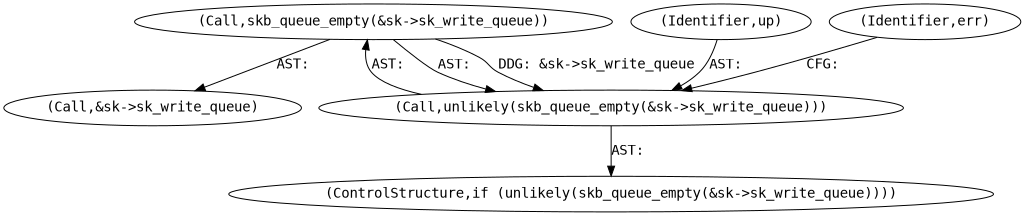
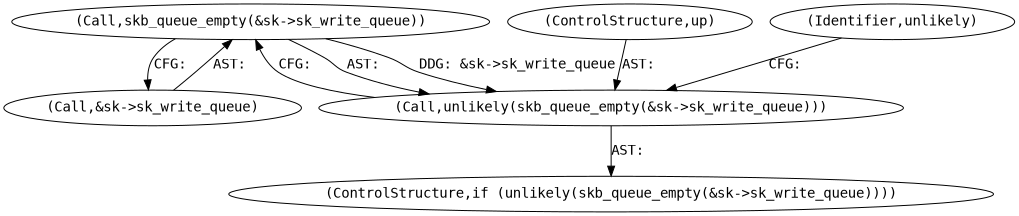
(721, 22) -> (630, 22)
(925, 22) -> (892, 22)
(297, 65) -> (174, 65)
(392, 65) -> (299, 65)
none -> (199, 69)
